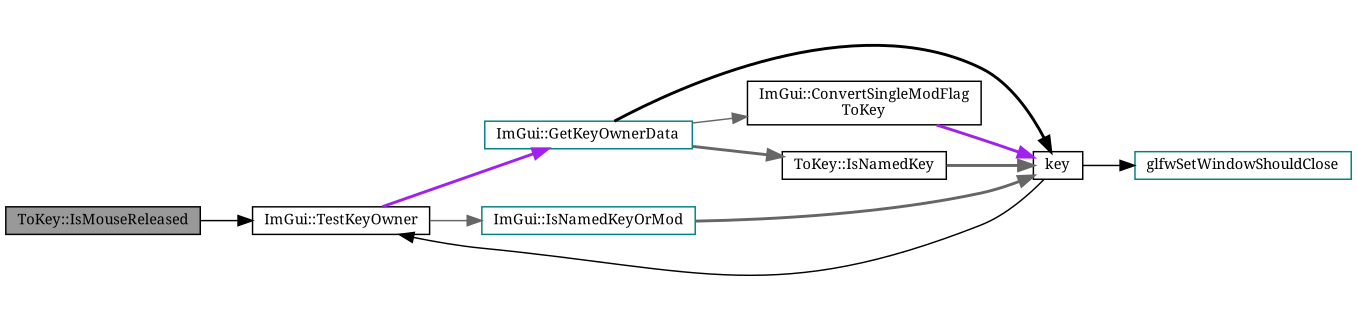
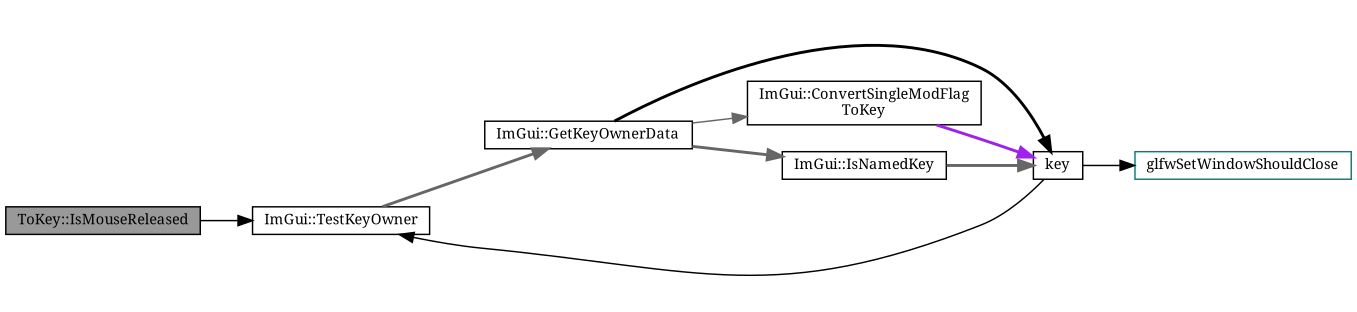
(589, 135) -> (589, 135)
(864, 165) -> (864, 165)
(458, 180) -> (458, 180)
(589, 221) -> none
